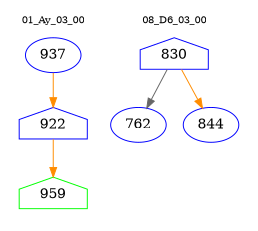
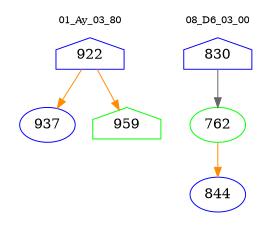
(53, 21) -> (90, 21)
(190, 84) -> (218, 155)
(53, 85) -> (72, 85)
(138, 125) -> (218, 125)
